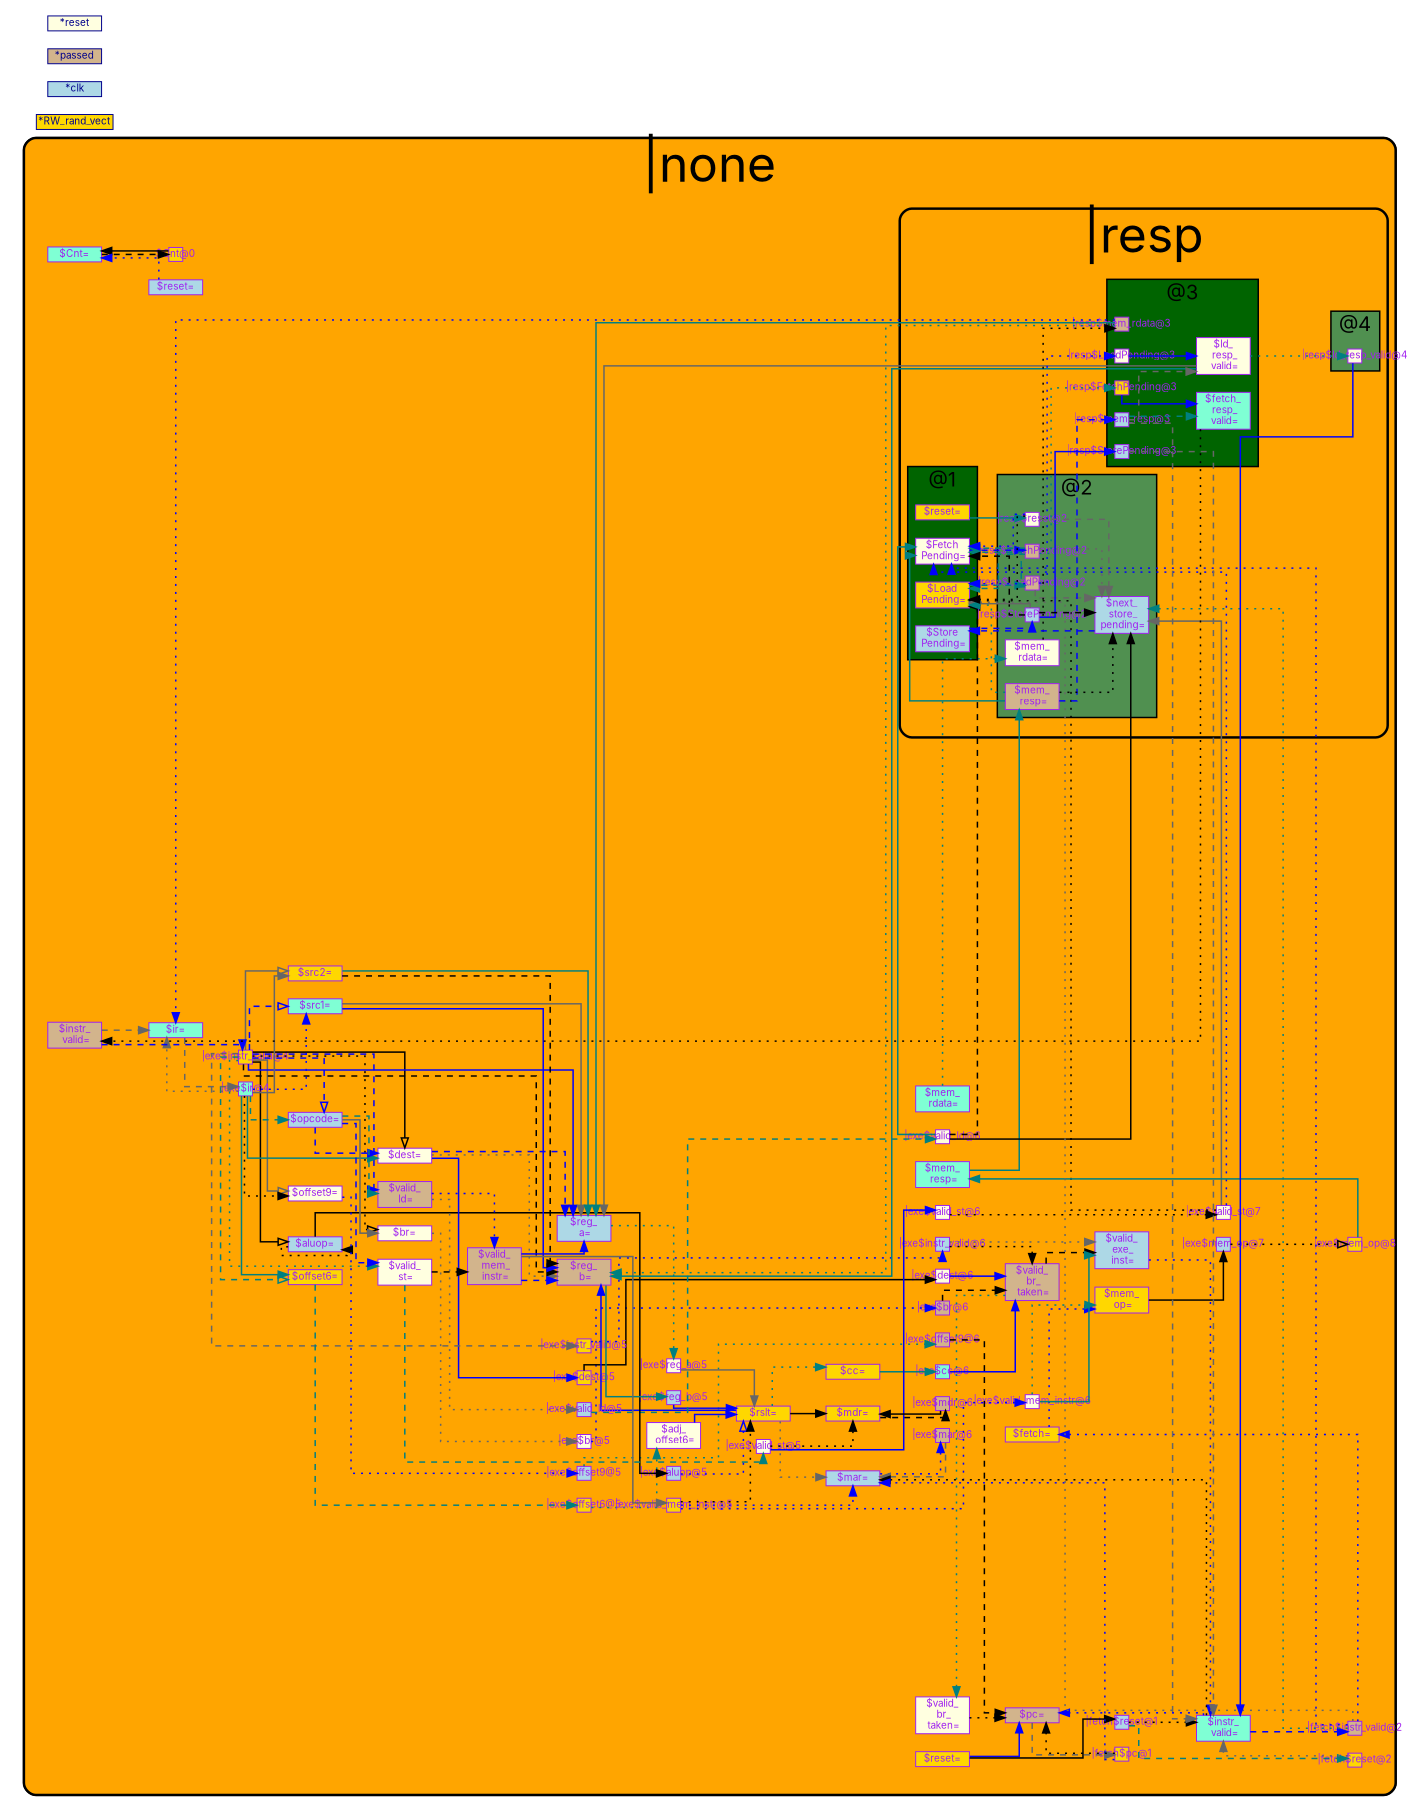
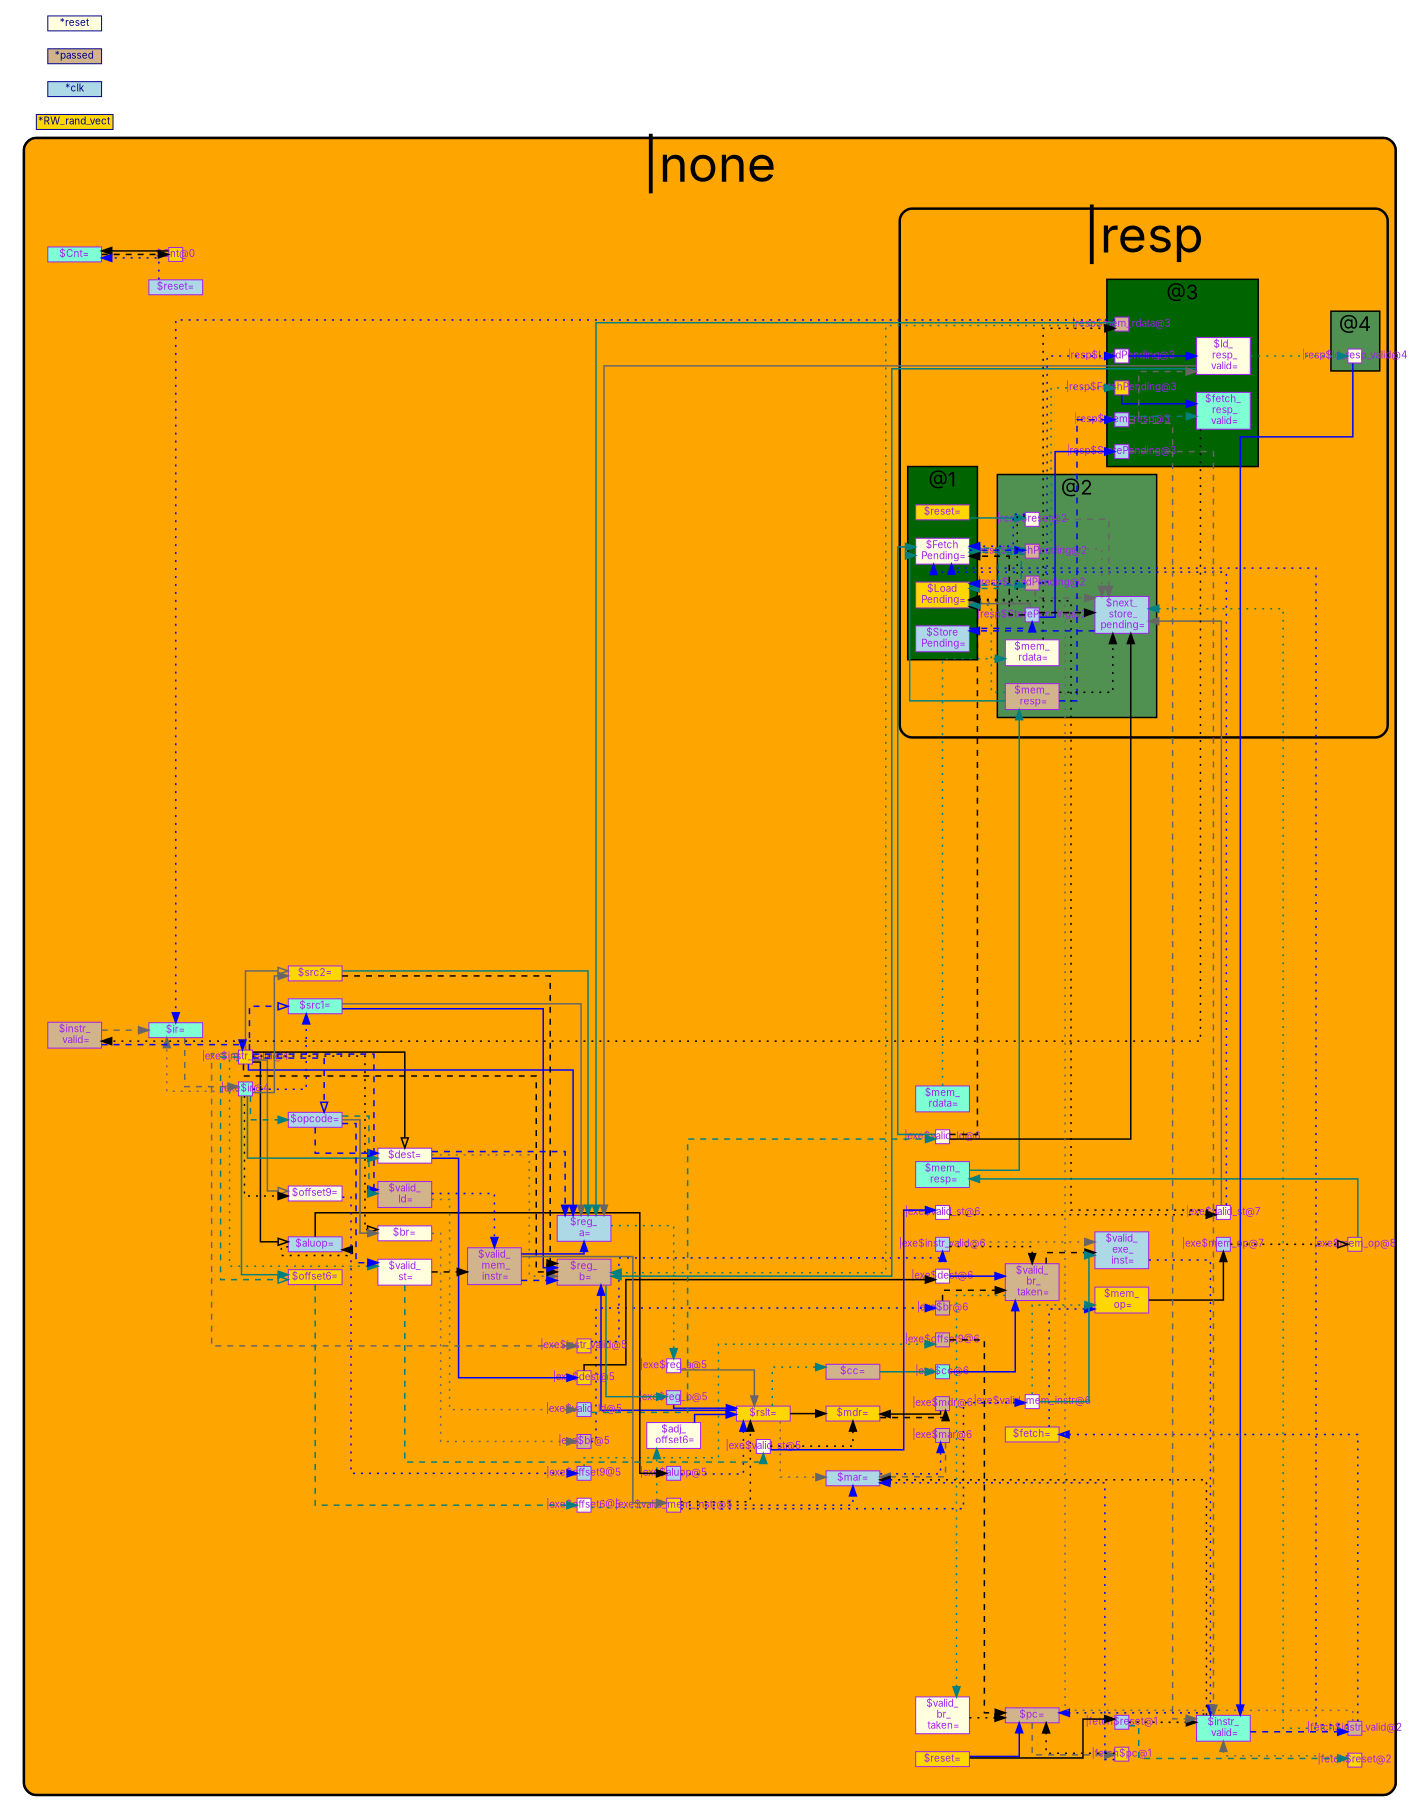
(853, 1372) -> (853, 1372)
(584, 1441) -> (584, 1441)
(734, 1474) -> (734, 1474)
(584, 1505) -> (584, 1505)
